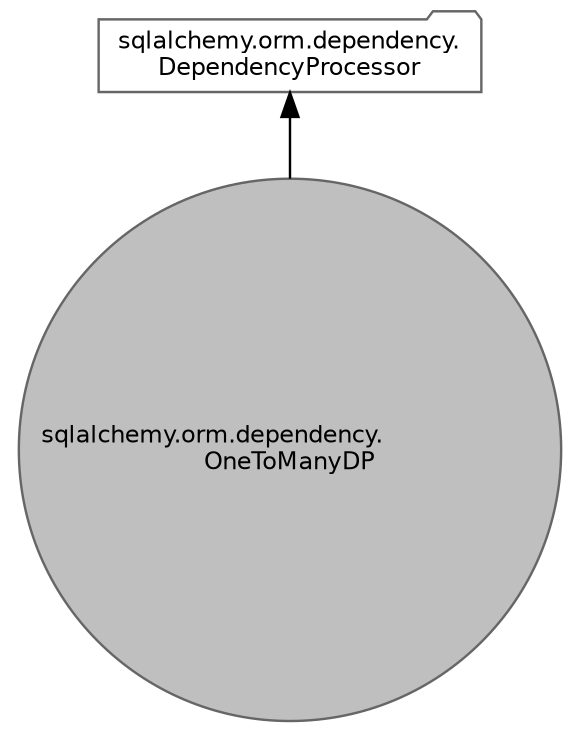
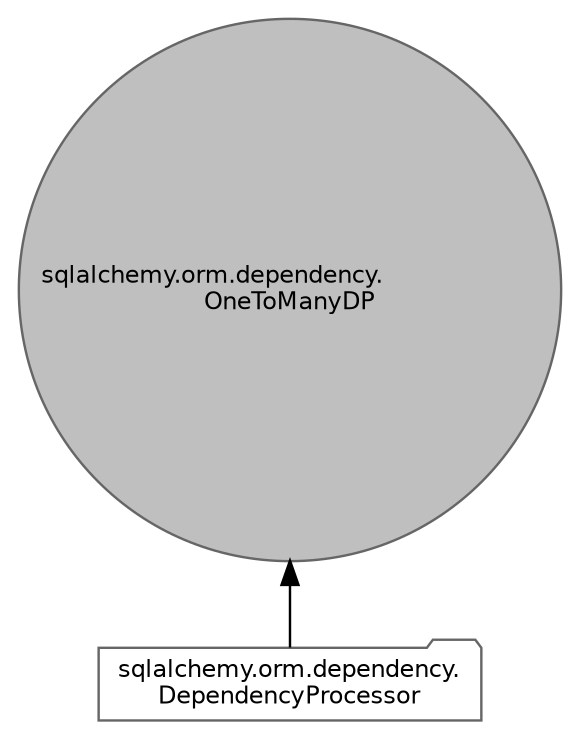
(290, 148) -> (290, 617)
